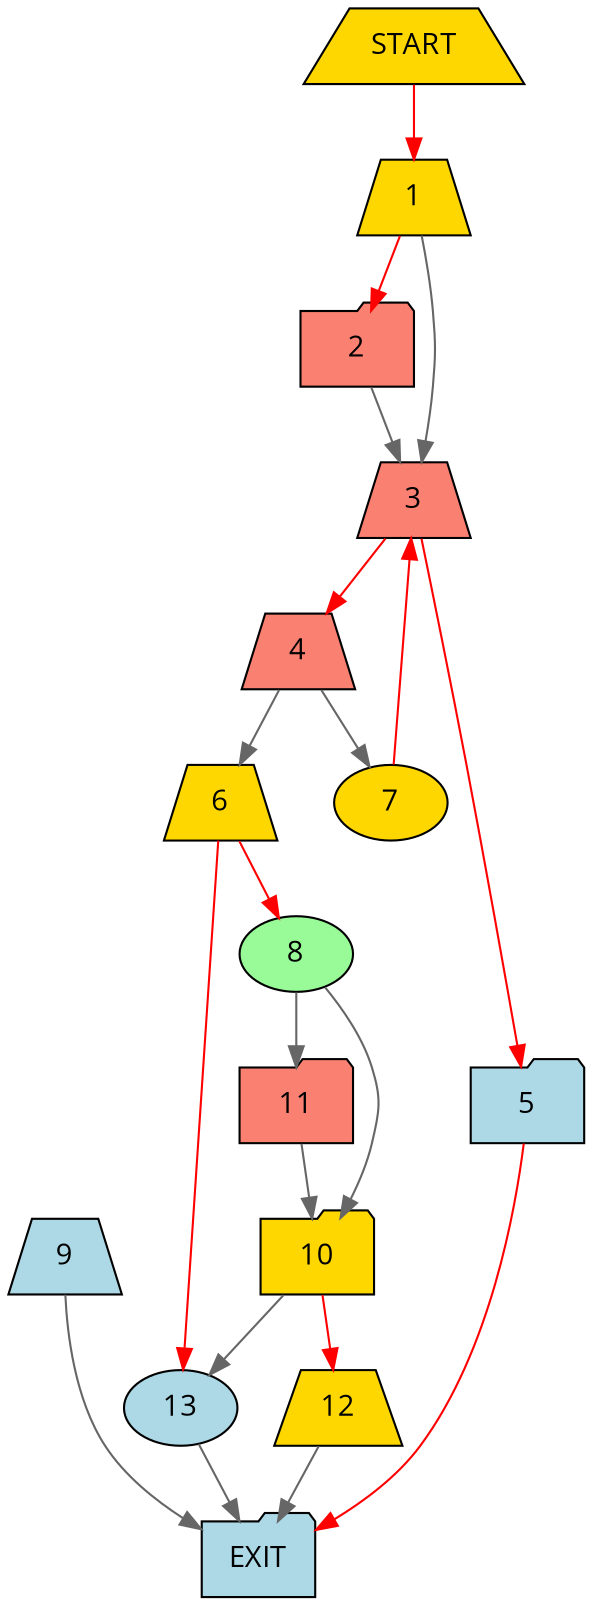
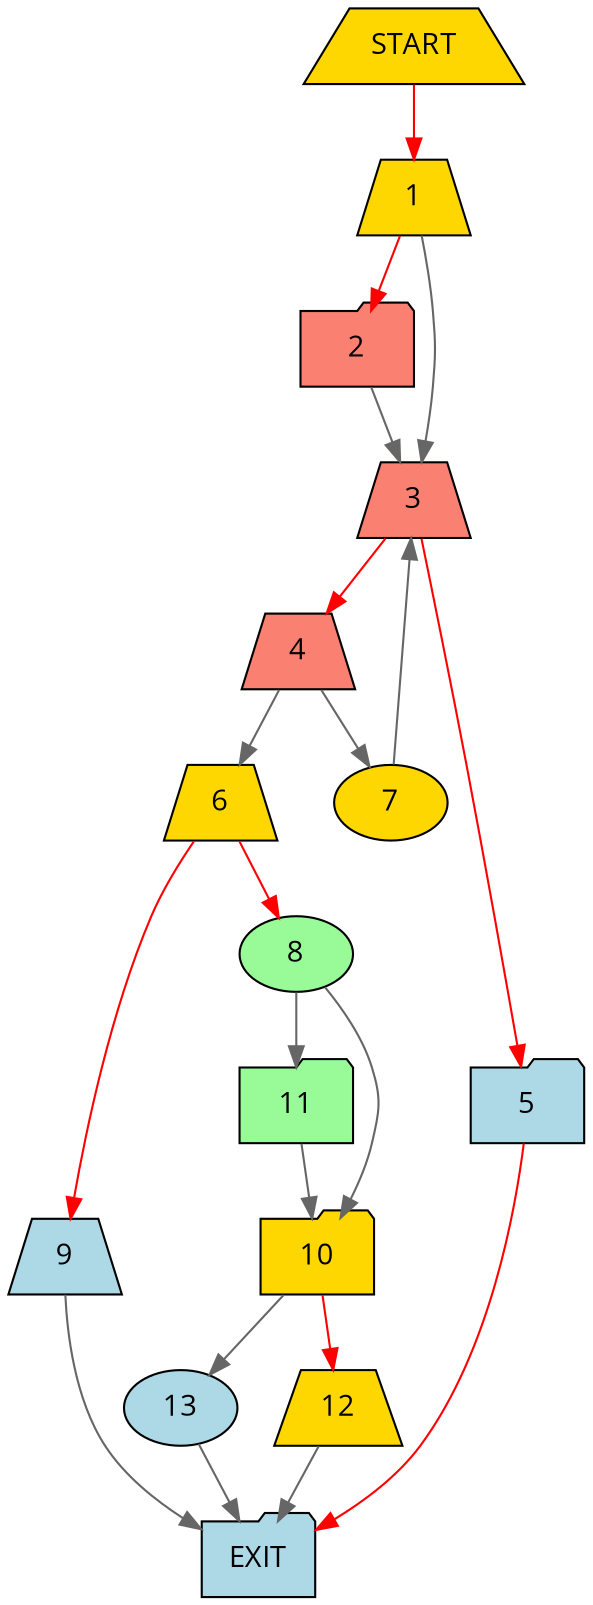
(402, 662) -> (402, 662)
(201, 1094) -> (117, 1013)
(296, 1105) -> (296, 1105)
